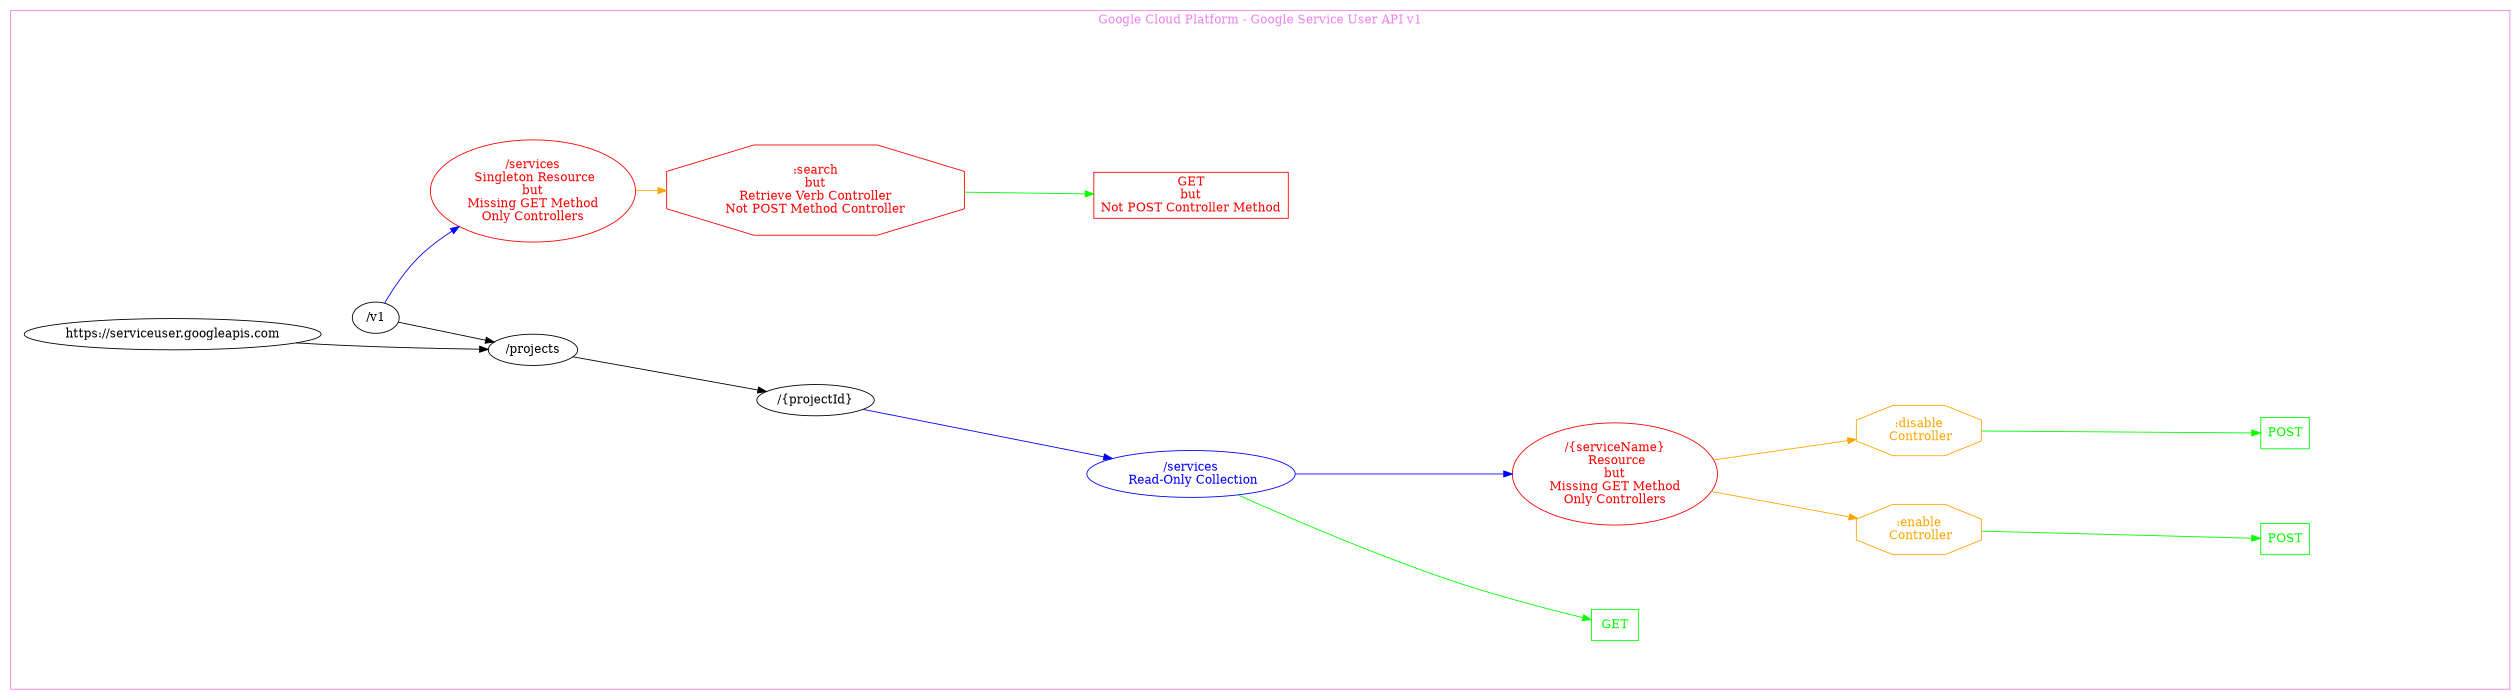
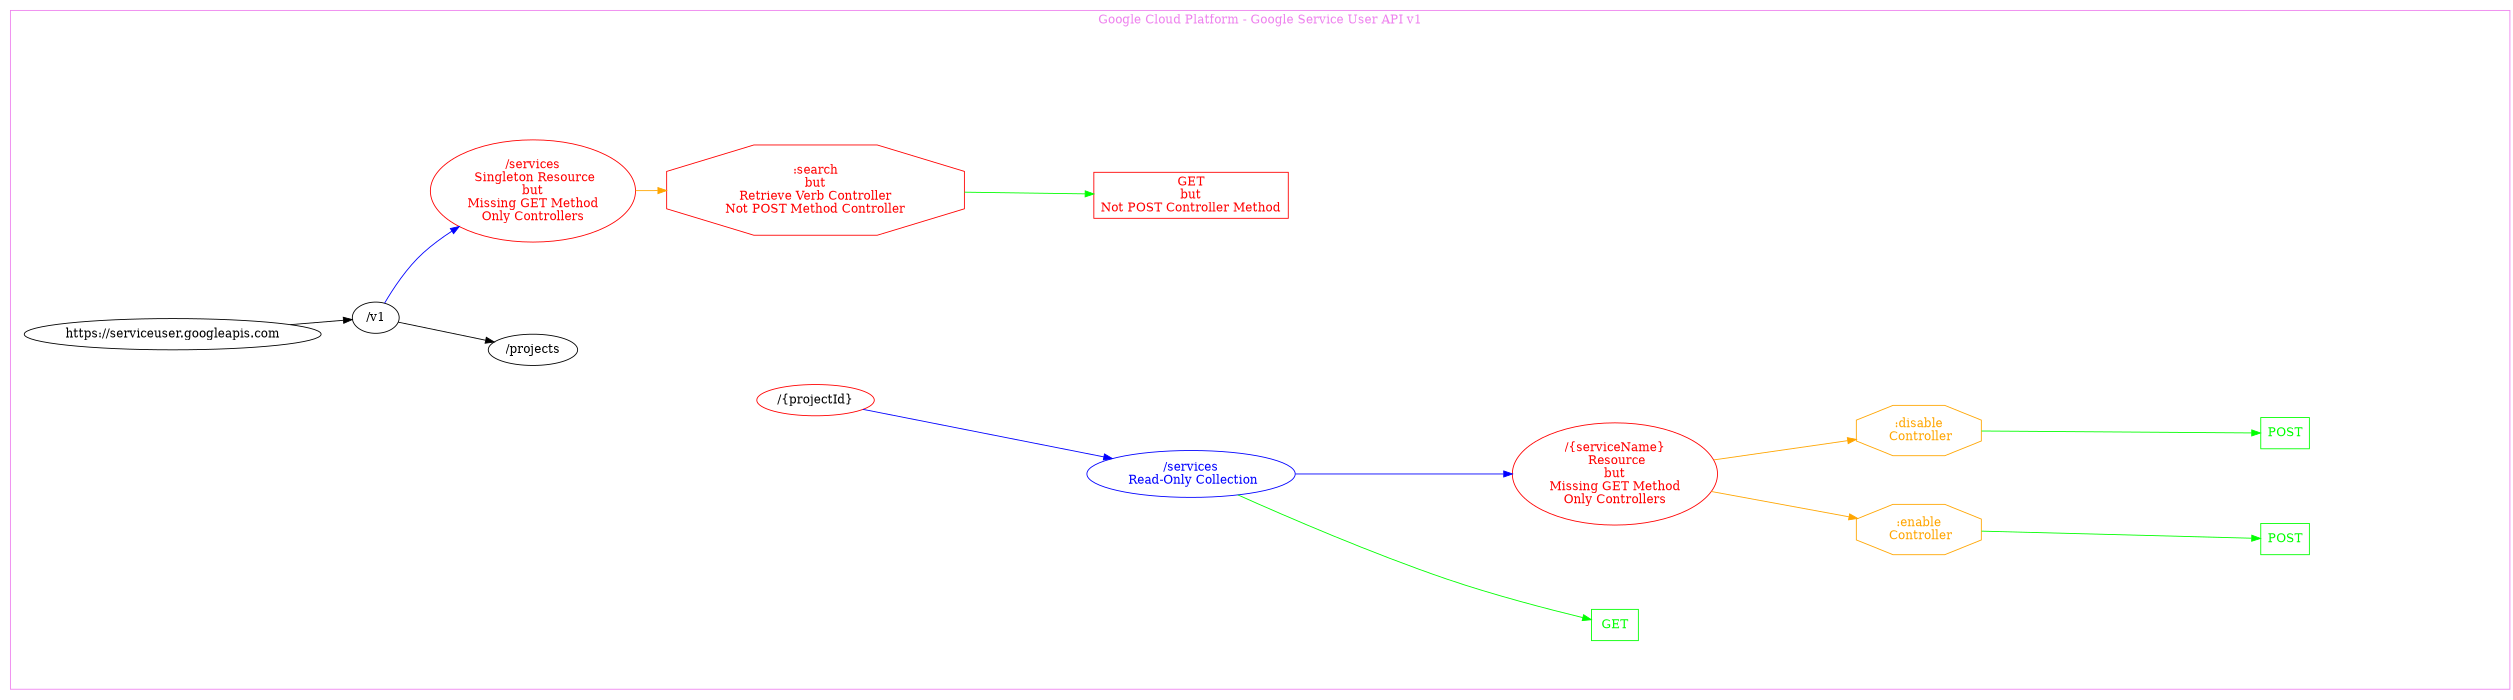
(388, 347) -> (317, 322)
(665, 373) -> none
(816, 400) -> (816, 400)
